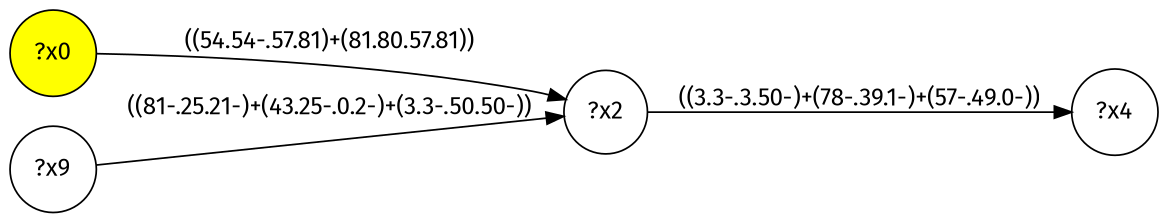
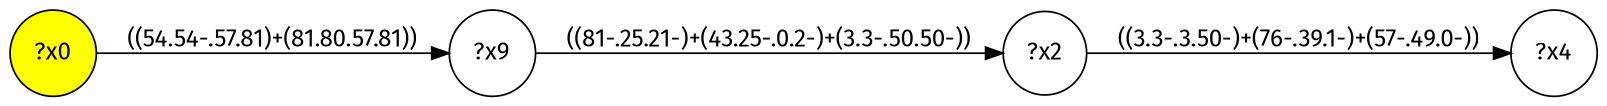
(323, 65) -> (264, 53)
(860, 99) -> (1299, 40)
